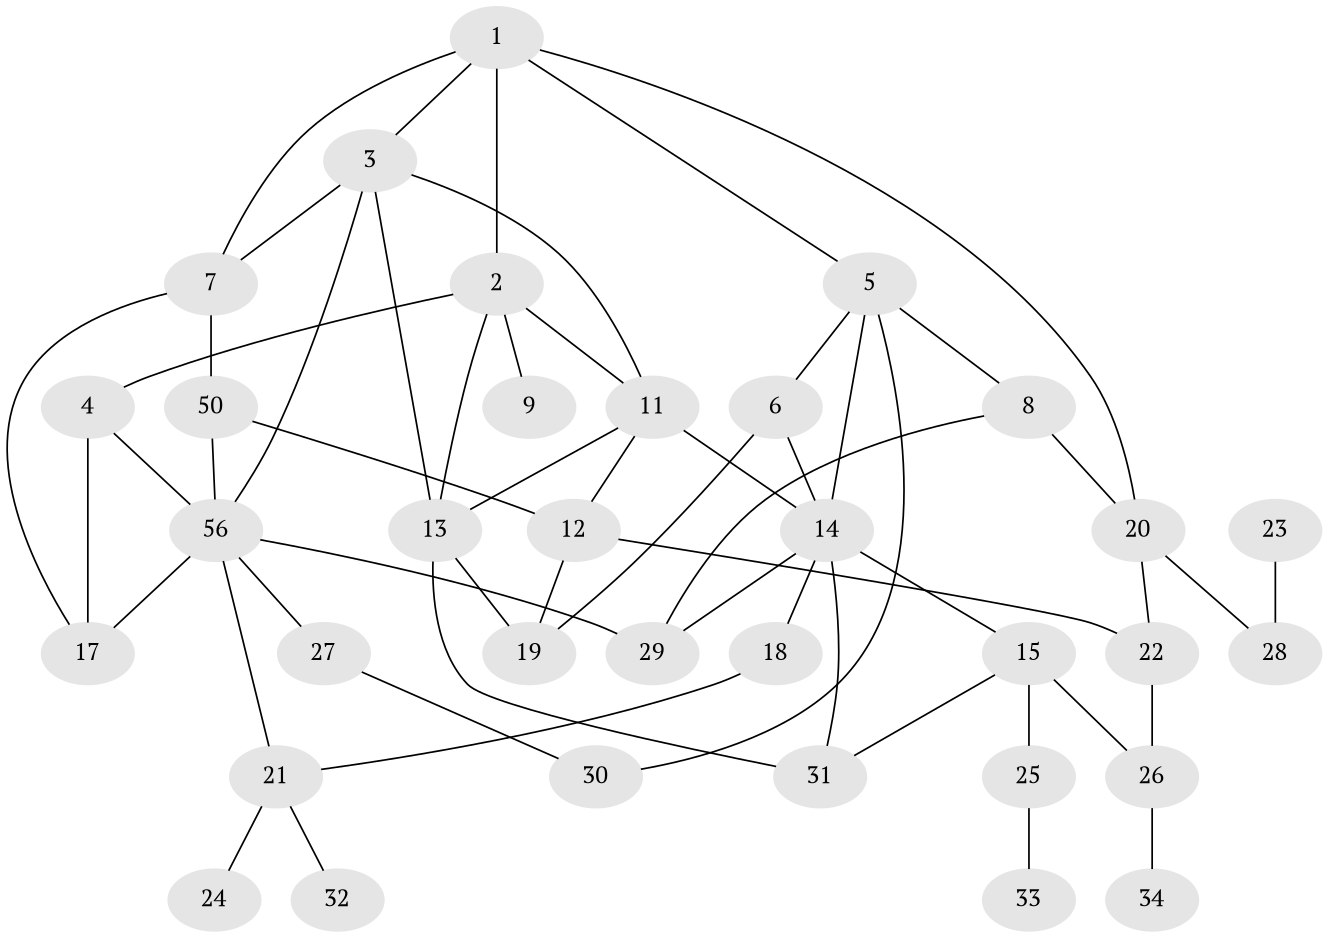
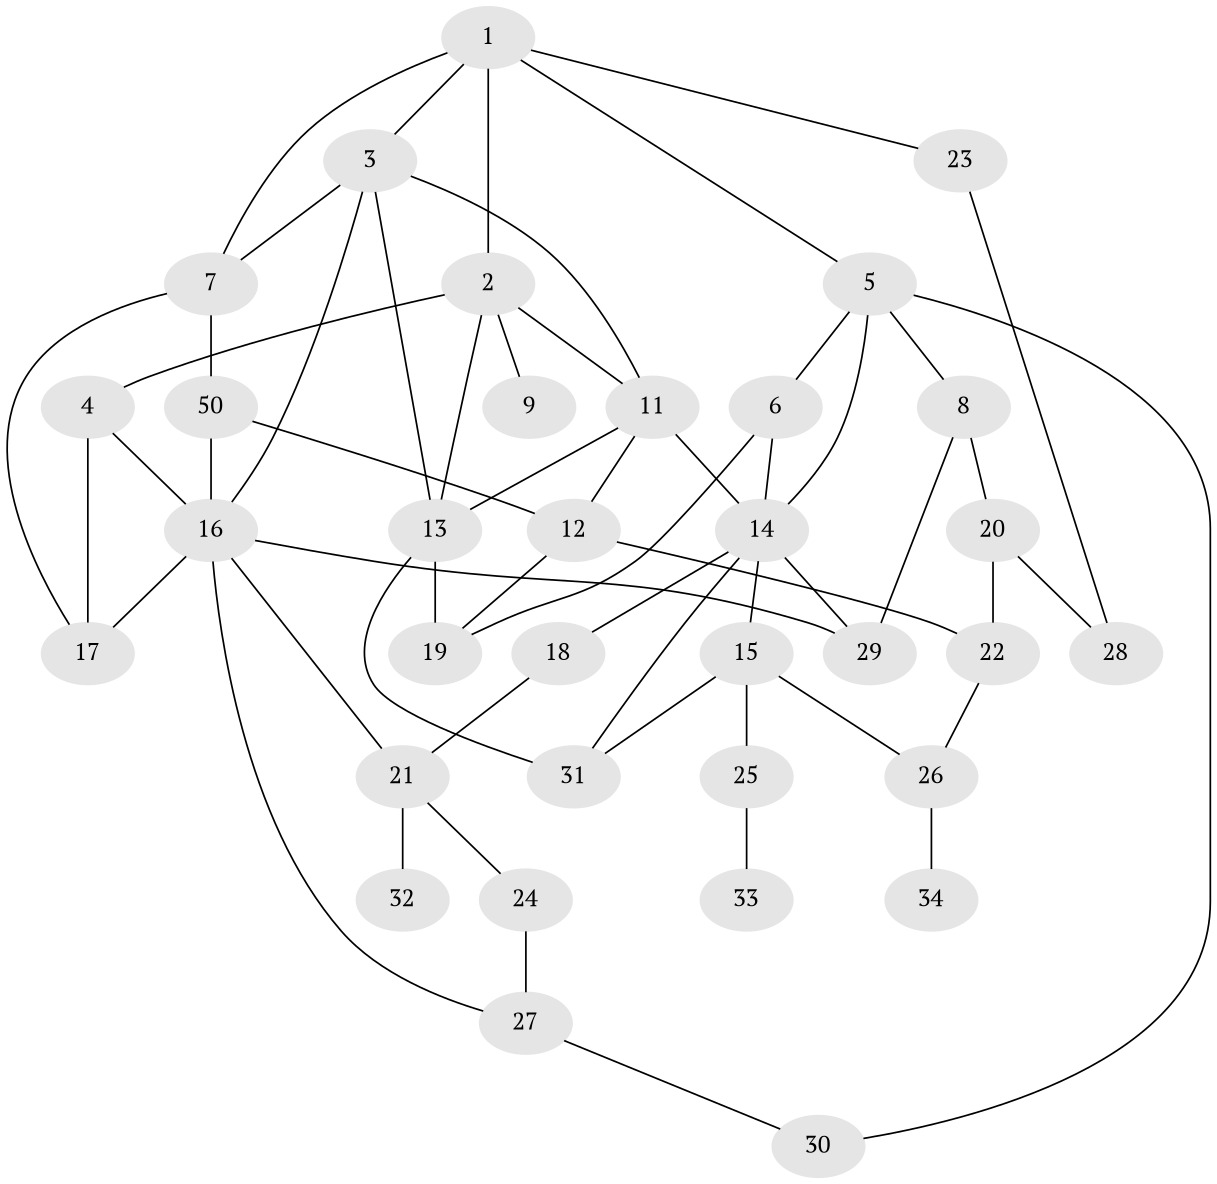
(899, 203) -> (725, 99)
(216, 530) -> (211, 530)
none -> (526, 962)
